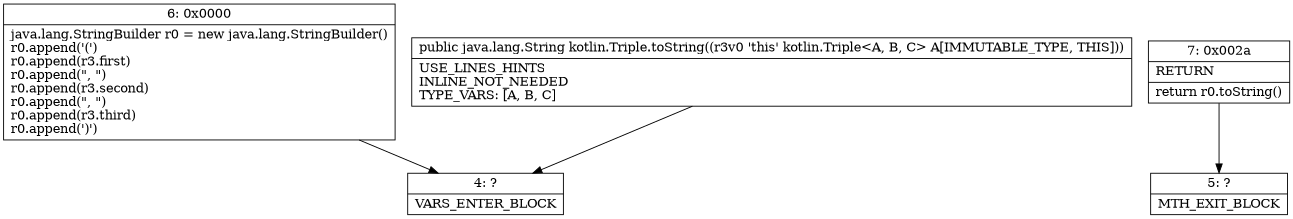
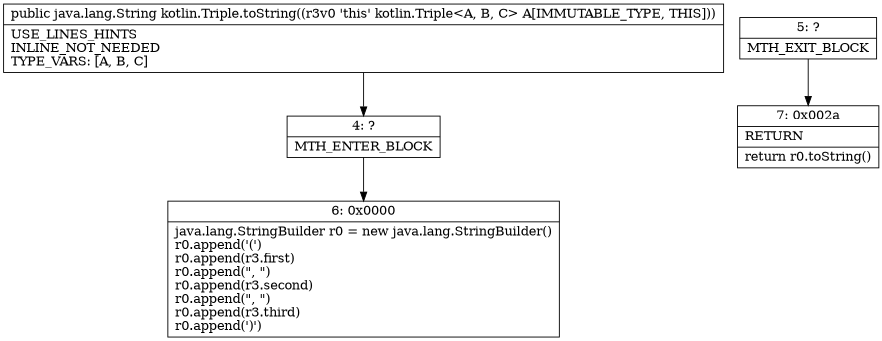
(1219, 134) -> (808, 78)
(394, 155) -> (364, 175)
(486, 204) -> (364, 147)
